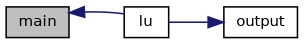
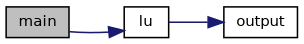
(105, 12) -> (89, 33)
